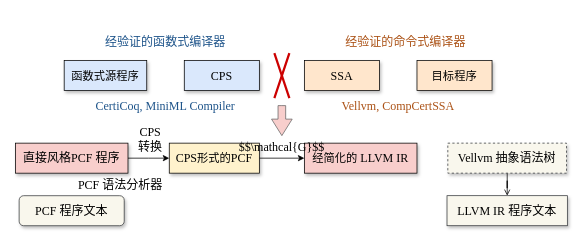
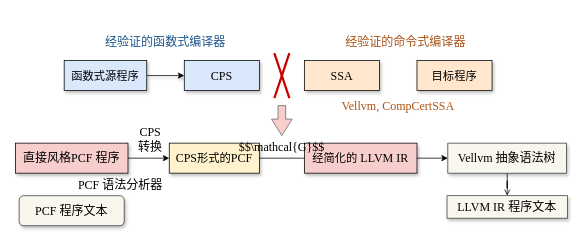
none -> (163, 75)
(165, 105) -> none
(297, 158) -> (300, 158)
none -> (441, 158)
(507, 158) -> (507, 158)
(507, 210) -> (507, 207)
